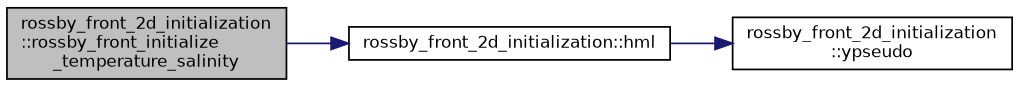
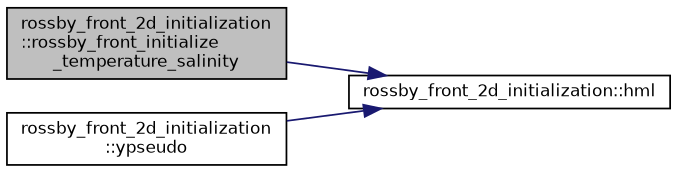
(693, 43) -> (325, 116)
